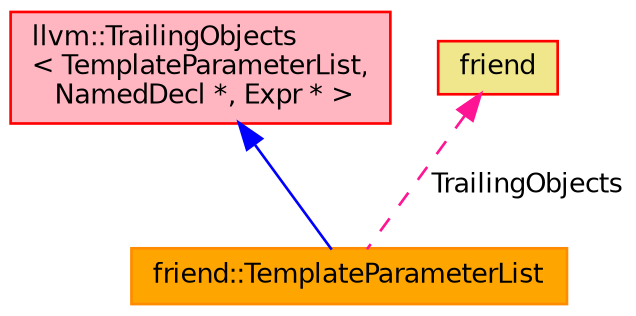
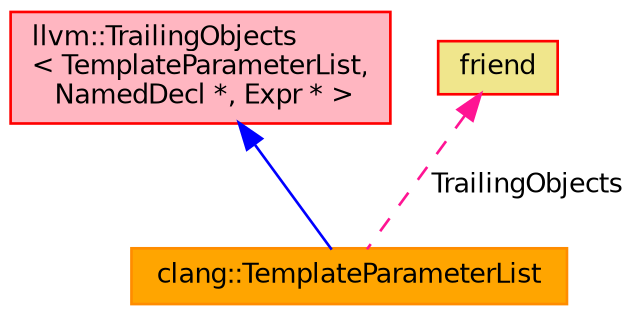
(349, 276) -> (349, 276)
